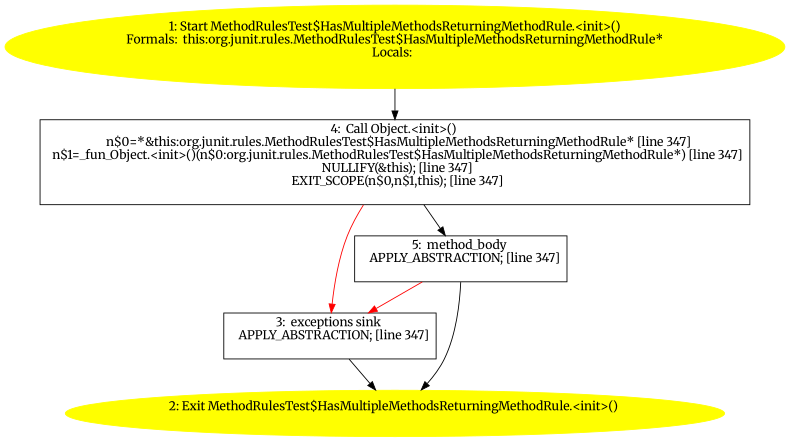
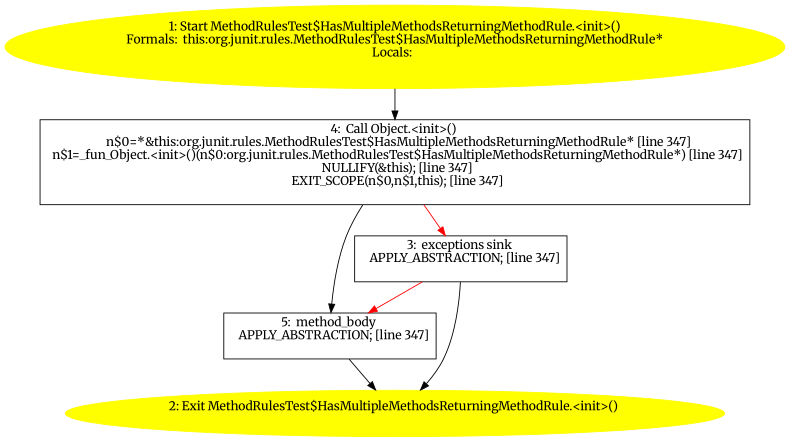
(399, 295) -> (399, 295)
